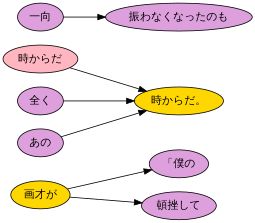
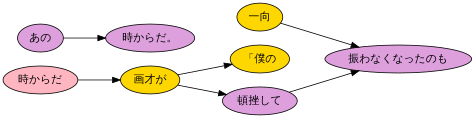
(40, 17) -> (260, 17)
(104, 78) -> (95, 80)
none -> (320, 83)
(40, 101) -> none
(179, 101) -> (150, 38)
(179, 164) -> (260, 59)
